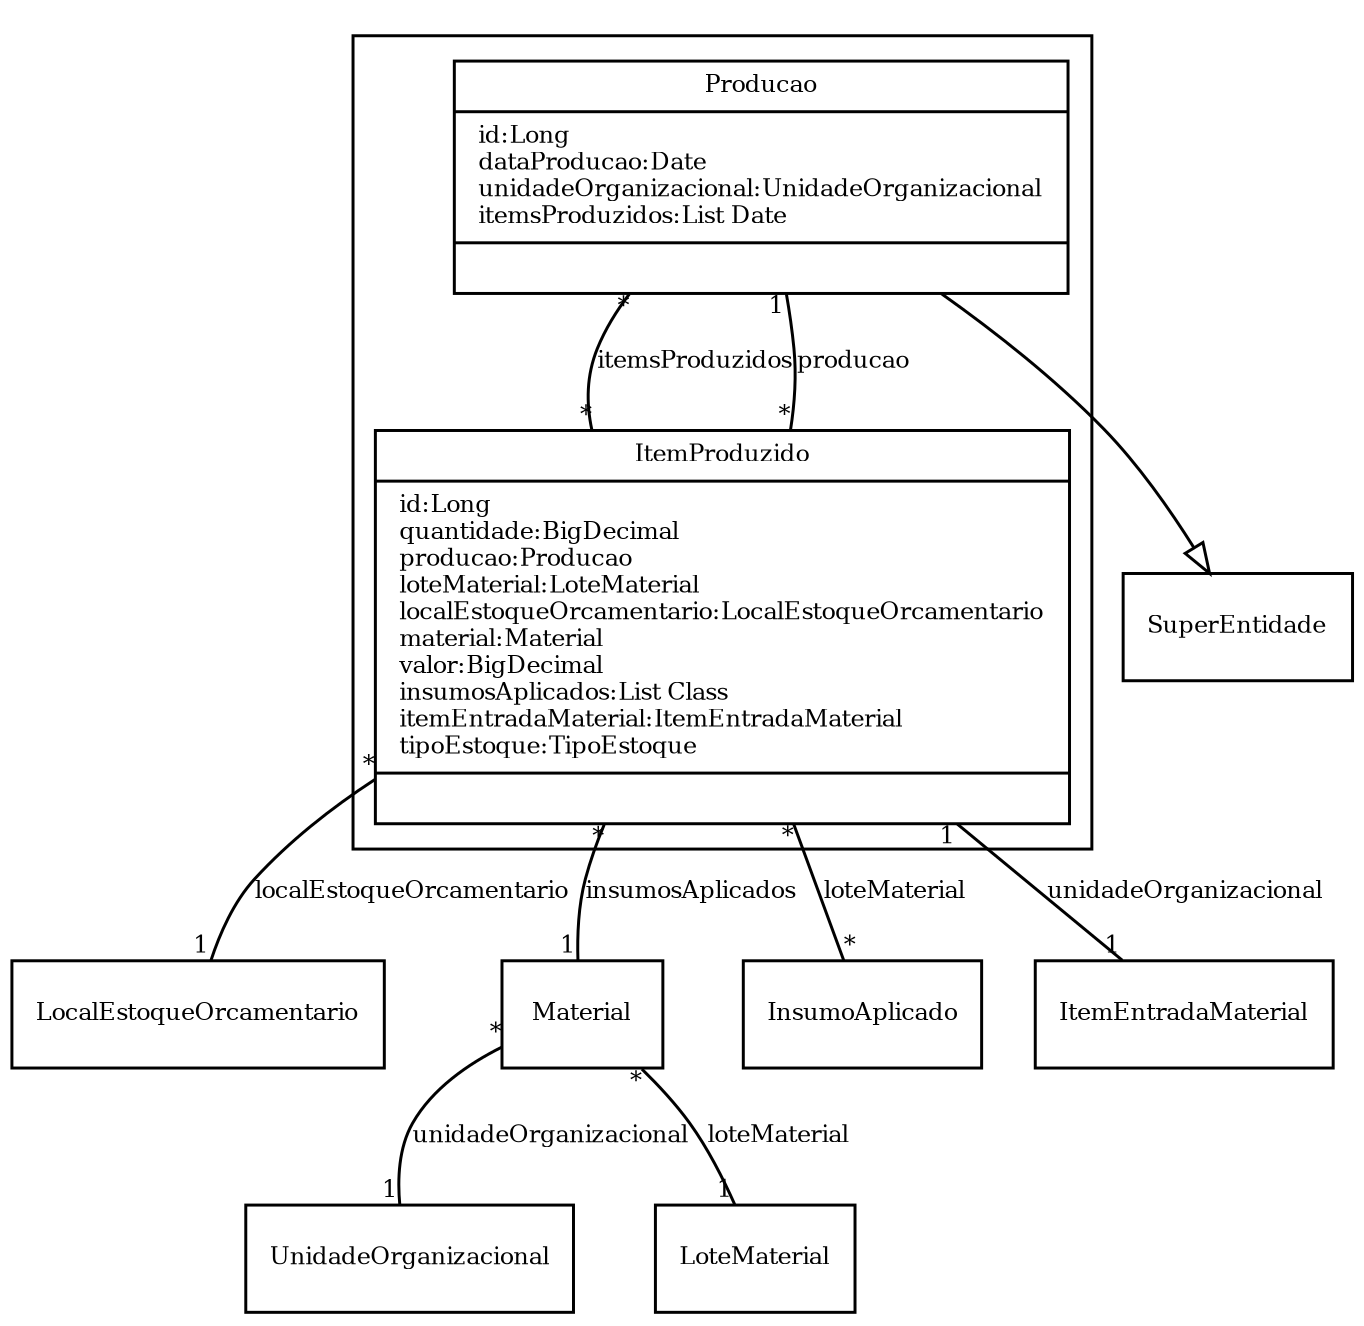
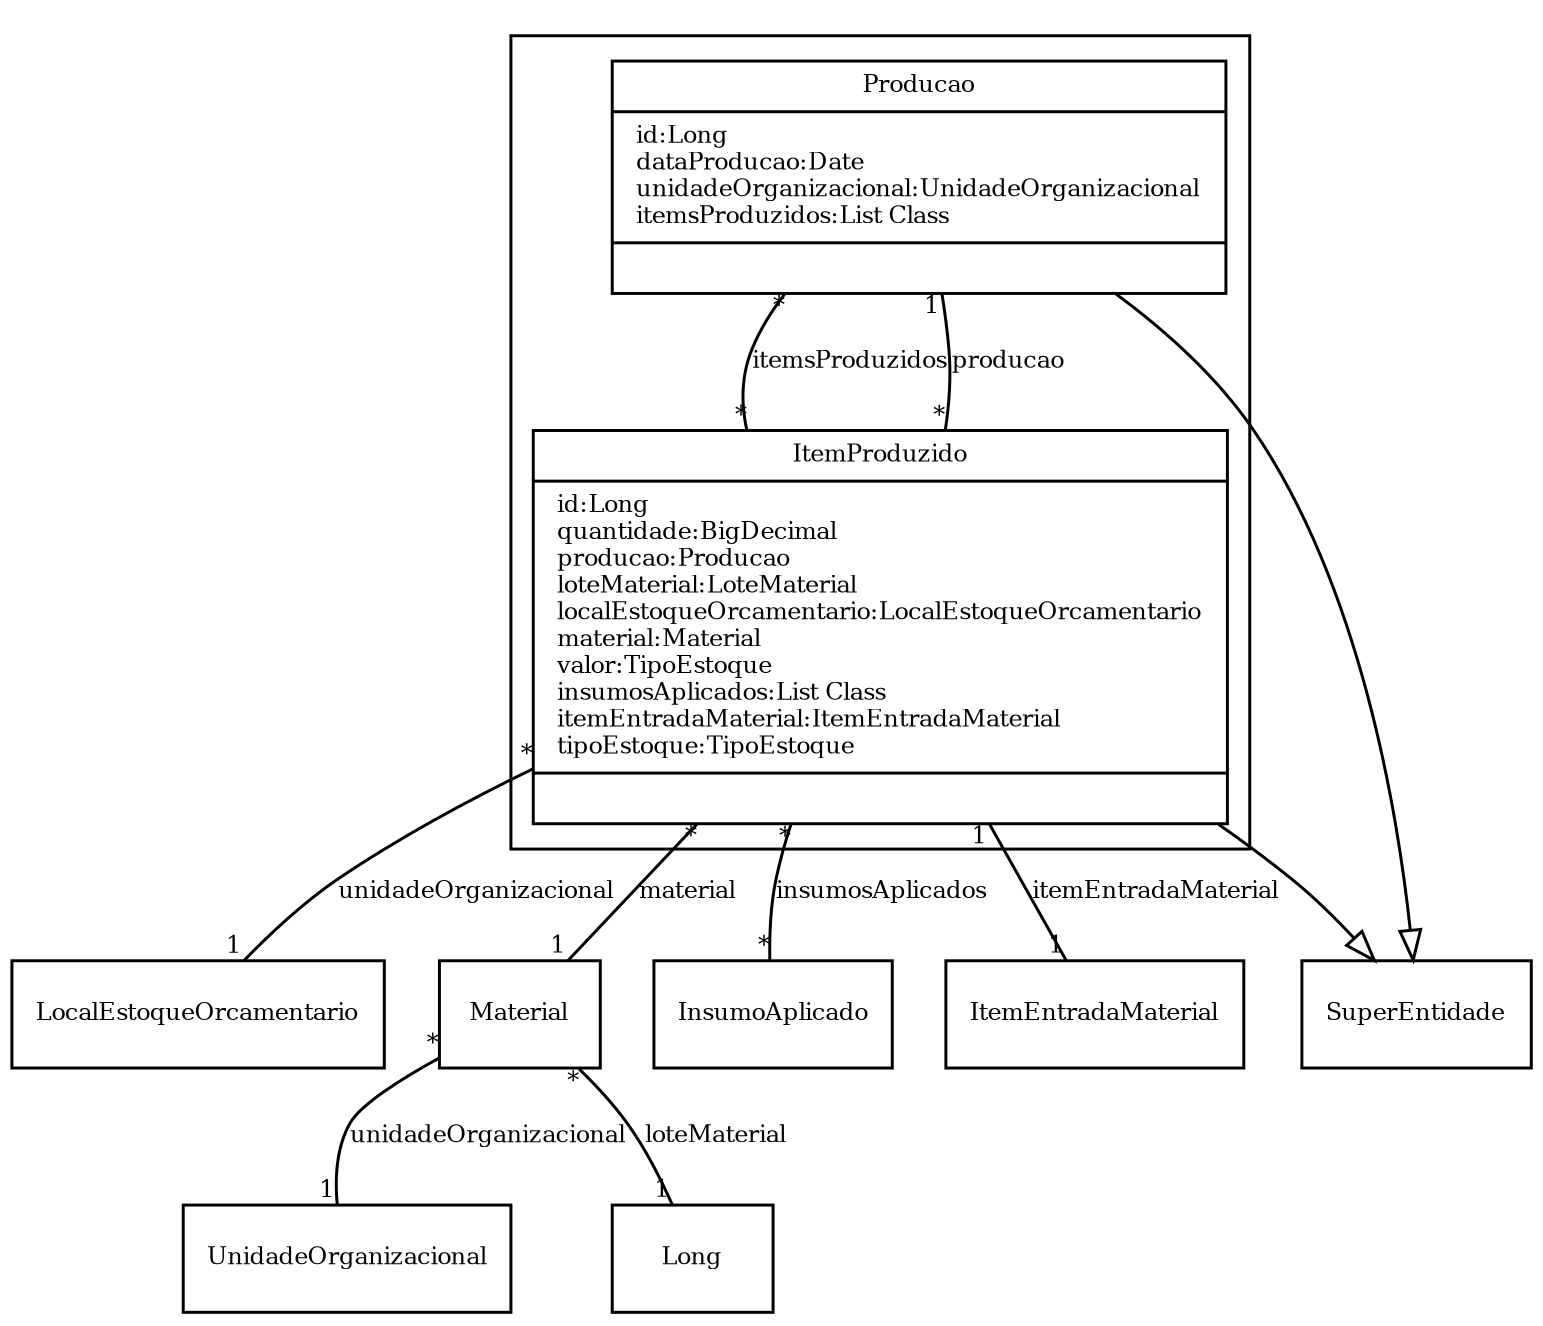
(633, 216) -> (794, 216)
(502, 666) -> (666, 666)
none -> (1289, 877)
(413, 892) -> (477, 892)
(691, 892) -> (688, 892)
(895, 892) -> (882, 892)
(1186, 892) -> (1156, 892)
(755, 1259) -> (693, 1259)
